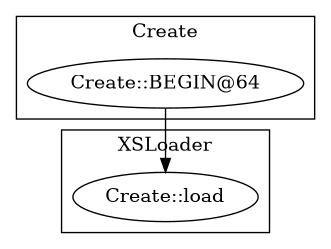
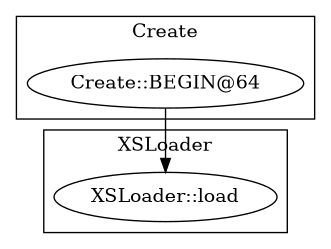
(166, 197) -> (166, 197)
